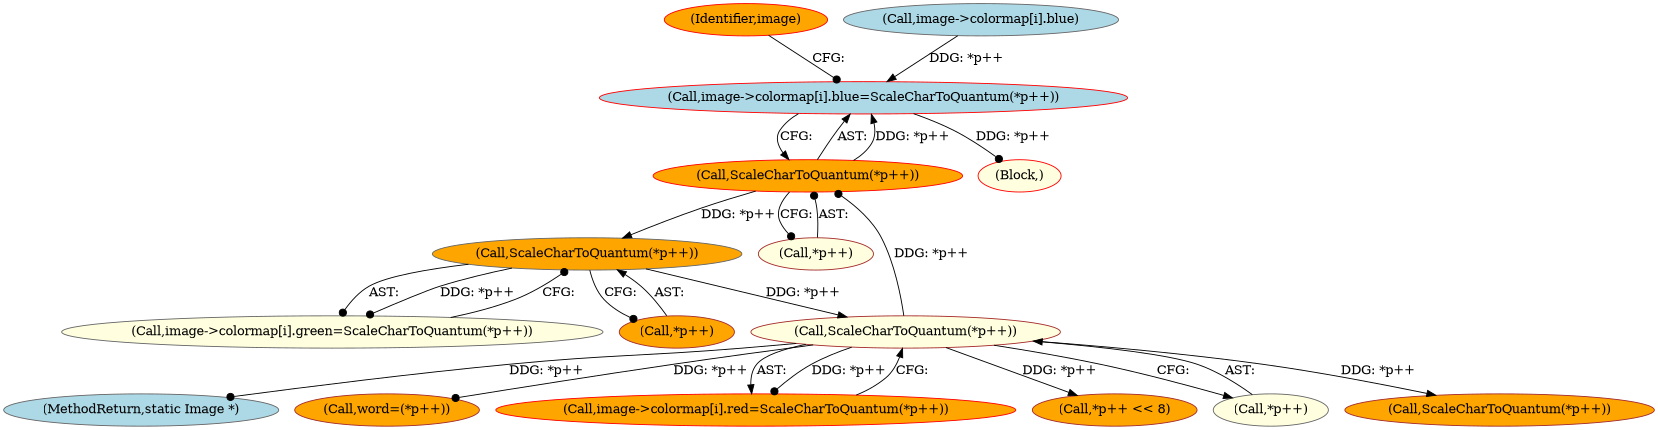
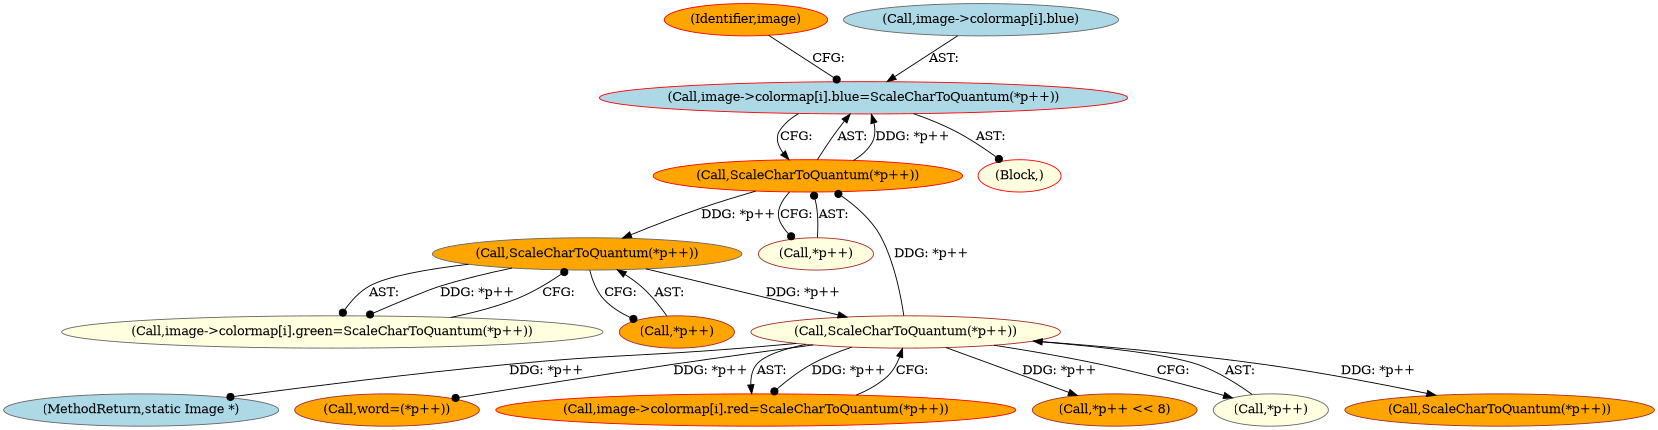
(966, 59) -> (946, 59)
(1013, 137) -> (993, 137)
